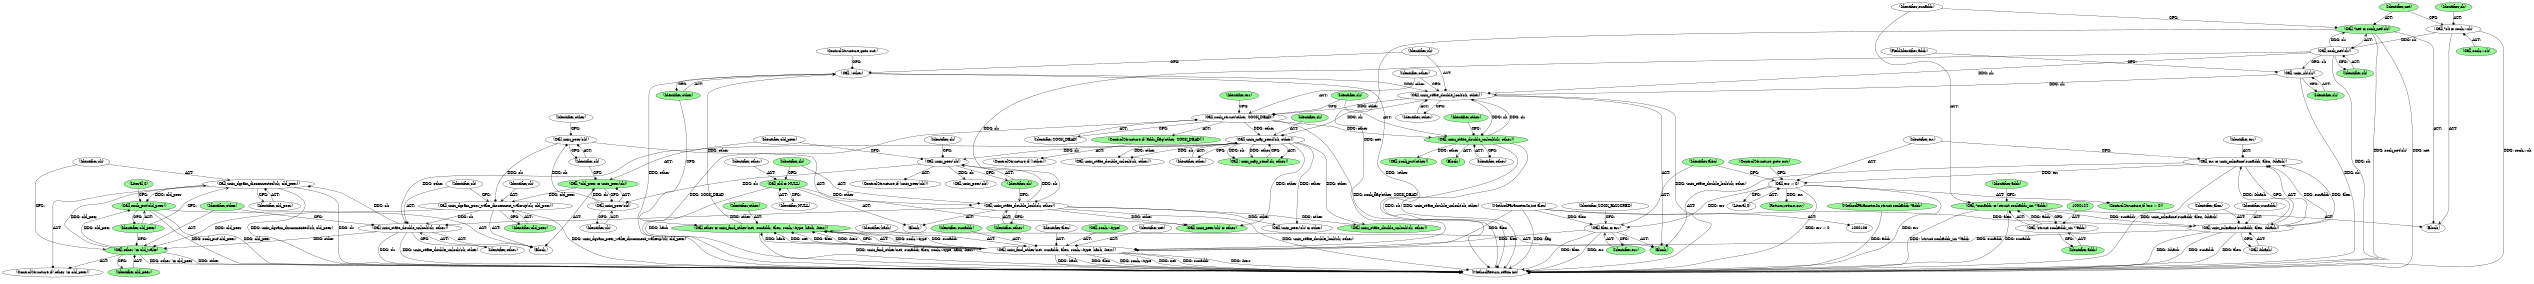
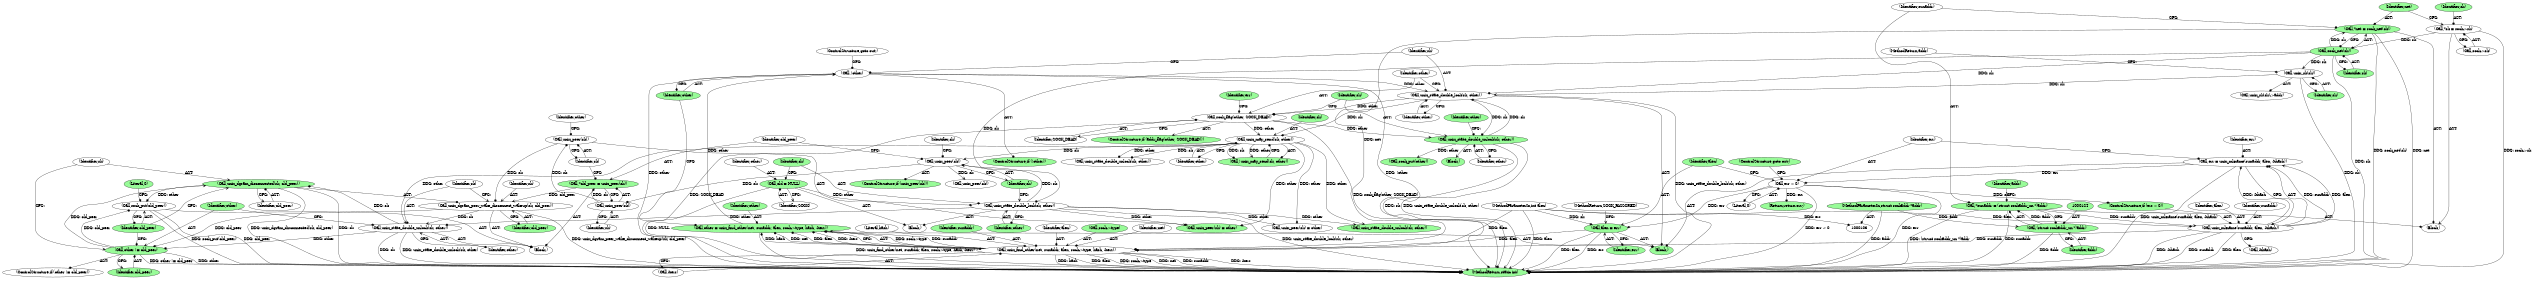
none -> (2350, 39)
none -> (2458, 41)
(1909, 51) -> (1909, 51)
(2334, 51) -> (2334, 51)
(2476, 51) -> (2476, 51)
(2318, 62) -> (2318, 62)
none -> (2262, 96)
(1239, 118) -> (1239, 118)
(1087, 151) -> (970, 83)
(1020, 162) -> (1020, 162)
(259, 184) -> (259, 184)
(895, 184) -> (895, 184)
(168, 195) -> (168, 195)
(2001, 195) -> (2001, 195)
(100, 196) -> (376, 194)
(2272, 196) -> (2272, 196)
(144, 206) -> (144, 206)
(795, 206) -> (795, 206)
(1605, 206) -> (1605, 206)
none -> (1867, 215)
(1577, 217) -> (1577, 217)
(1813, 217) -> (1813, 217)
none -> (1956, 221)
(658, 228) -> (658, 228)
(877, 228) -> (877, 228)
(1606, 228) -> (1606, 228)
(2057, 228) -> (2057, 228)
(1542, 239) -> (1542, 239)
(2256, 240) -> (2188, 211)
(136, 250) -> (136, 250)
none -> (1797, 271)
none -> (668, 272)
(1495, 272) -> (1495, 272)
